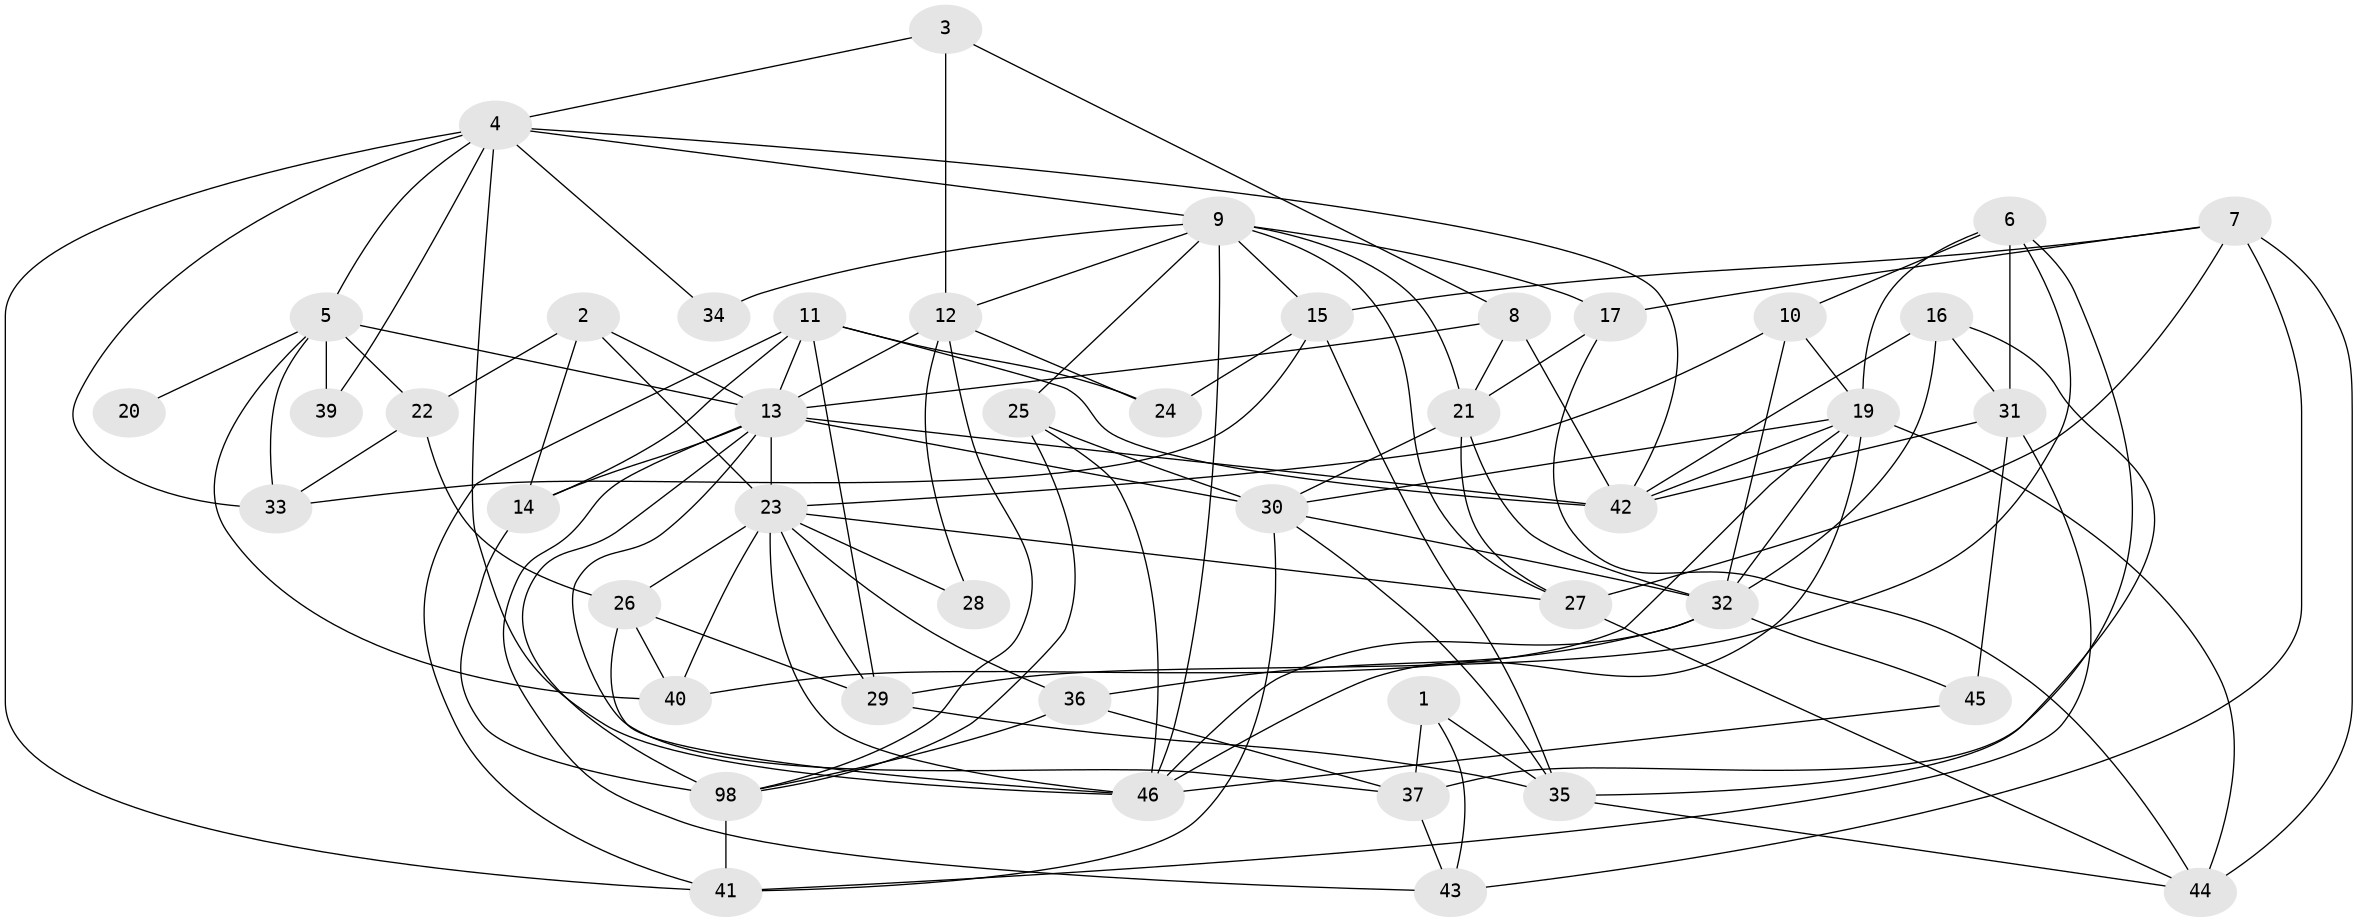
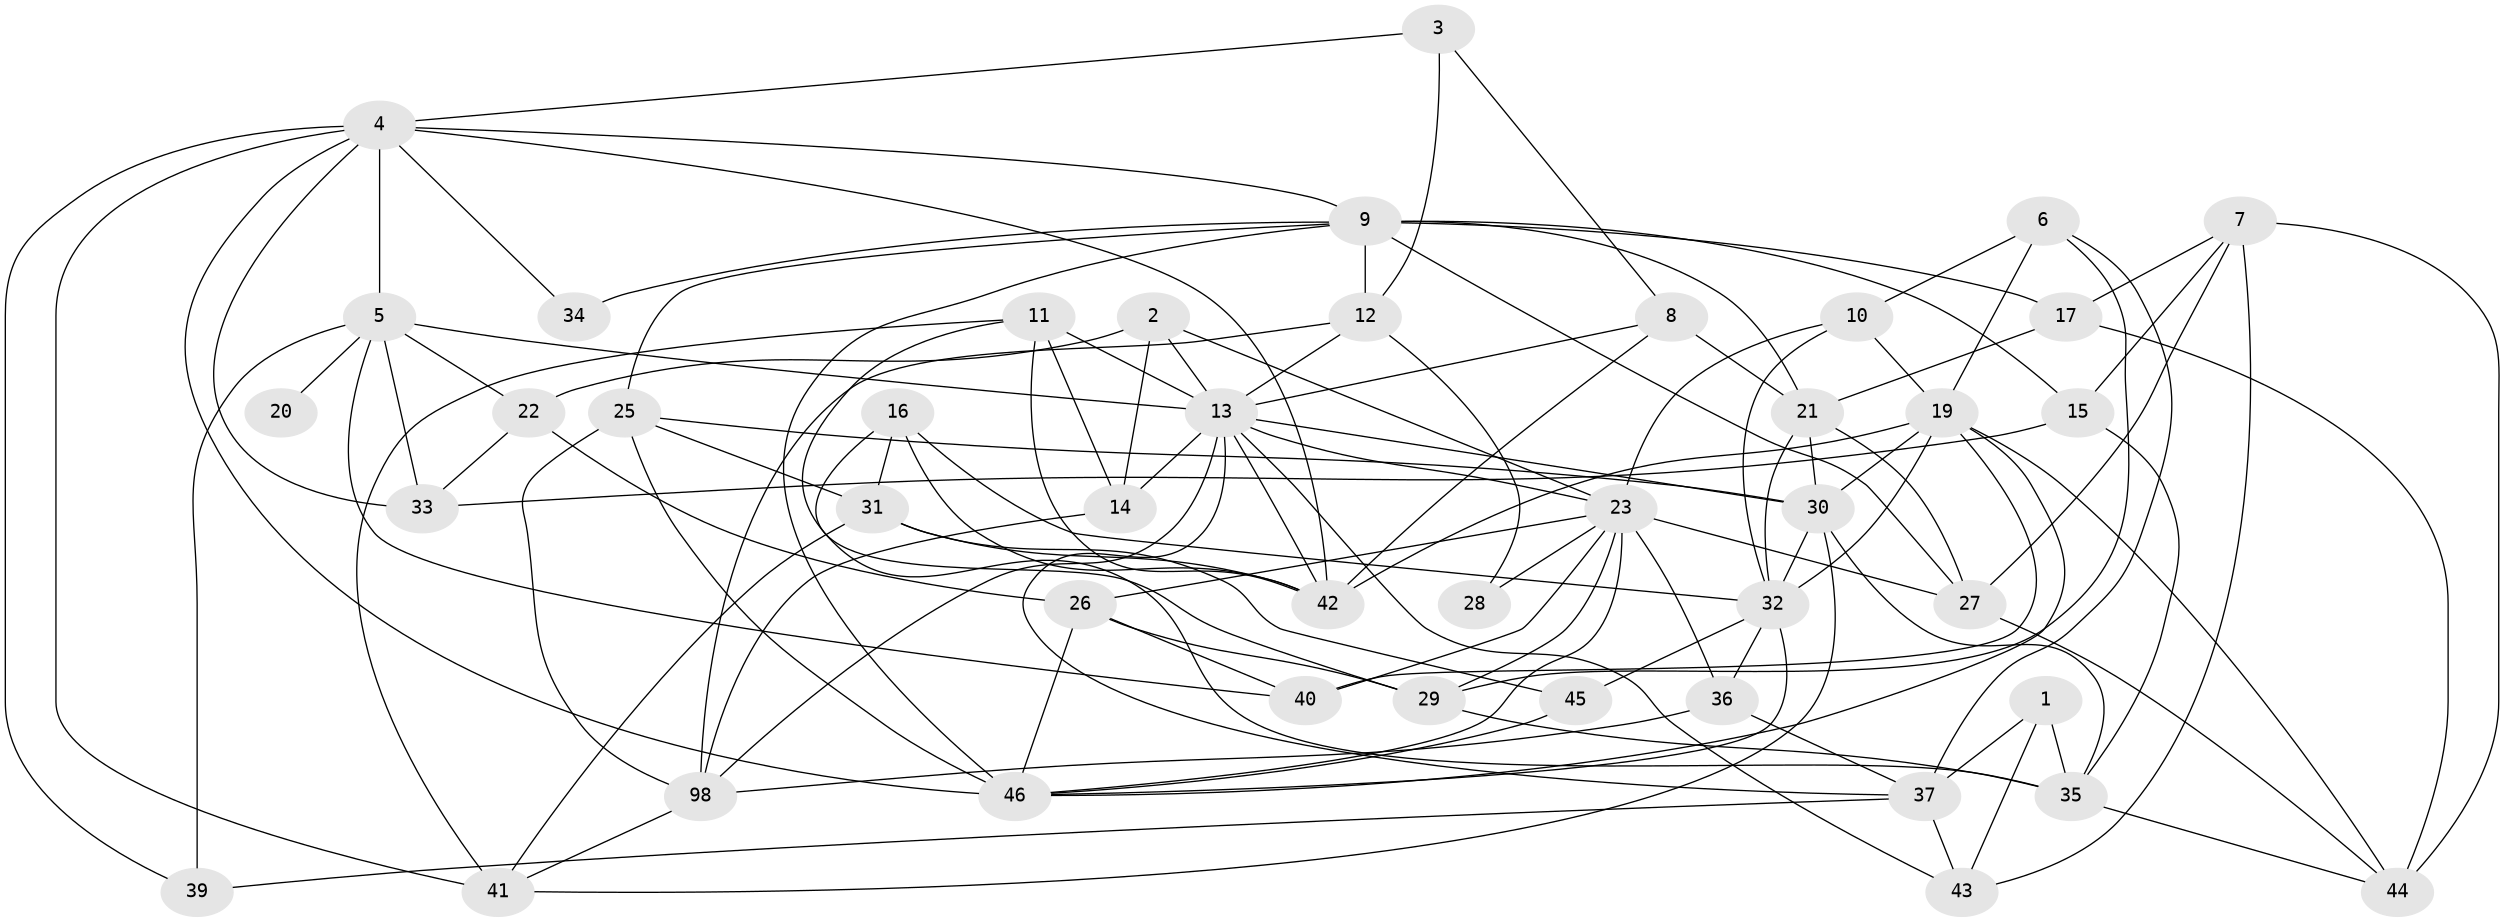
(2010, 317) -> (749, 461)
(1165, 413) -> none
none -> (1060, 833)
